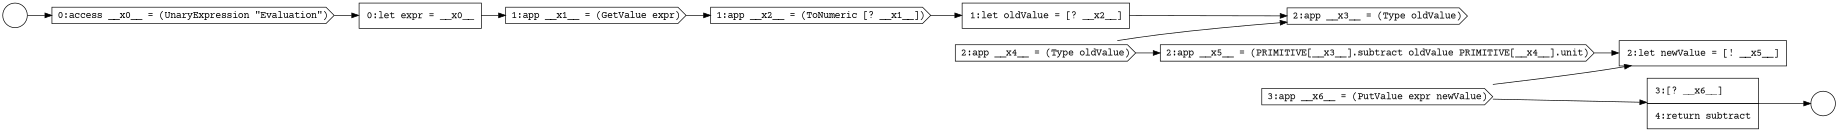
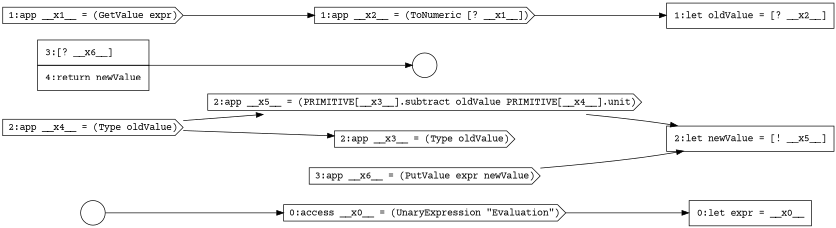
(490, 15) -> none
(1205, 16) -> none
(1566, 101) -> none
(1703, 116) -> (93, 78)
